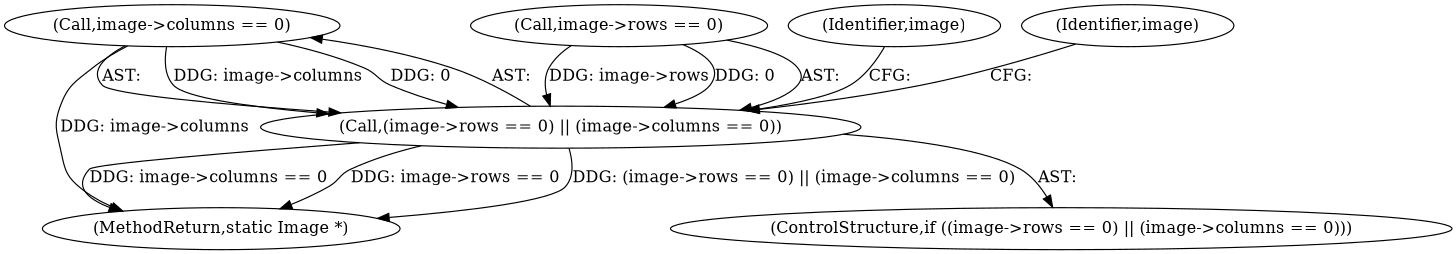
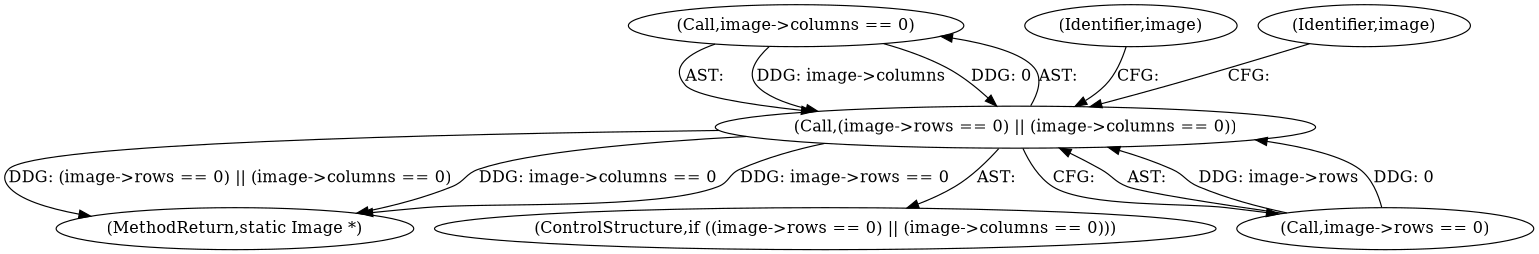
(56, 122) -> none
none -> (1134, 203)
